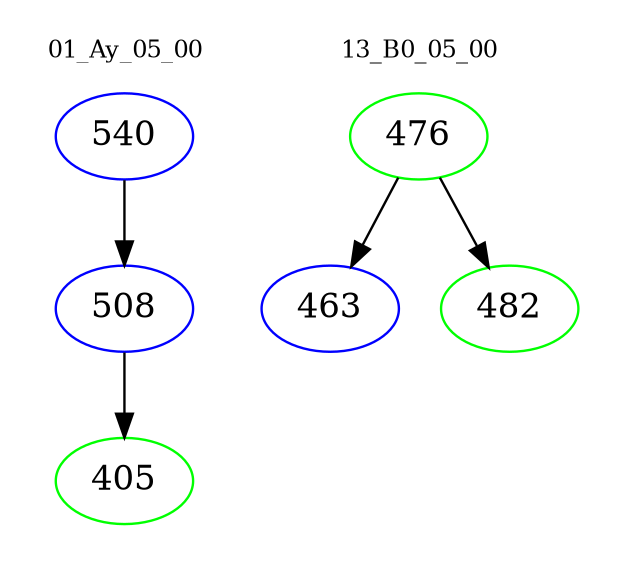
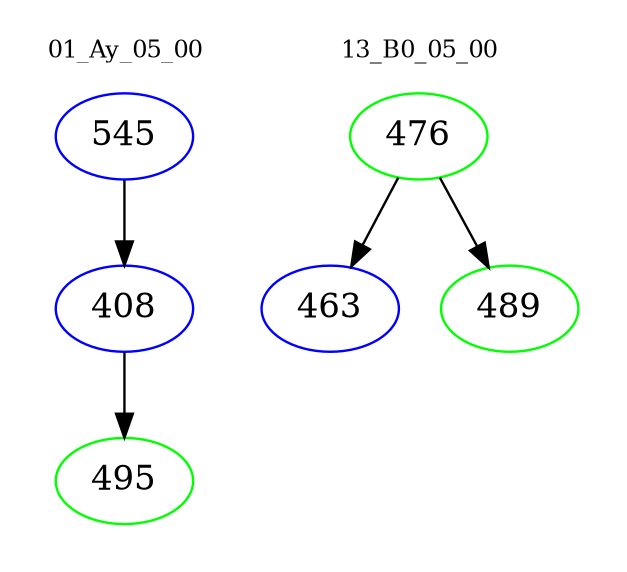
(124, 136) -> (124, 136)
(124, 309) -> (124, 309)
(510, 309) -> (510, 309)
(124, 481) -> (124, 481)
